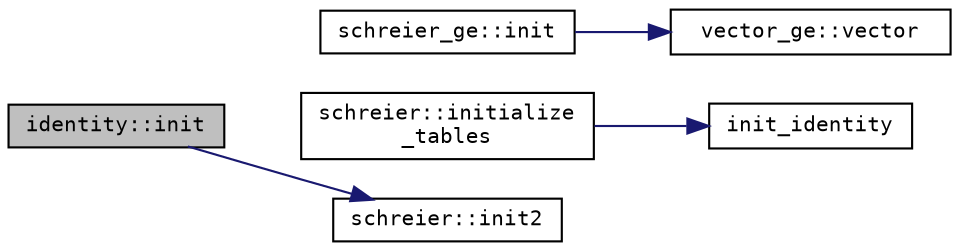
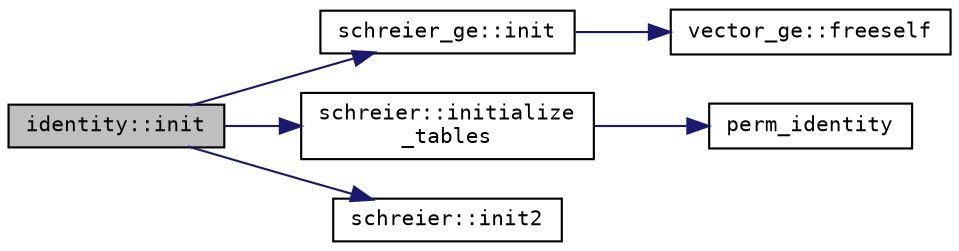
(811, 32) -> (811, 32)
none -> (272, 82)
none -> (252, 126)
(811, 126) -> (811, 126)
